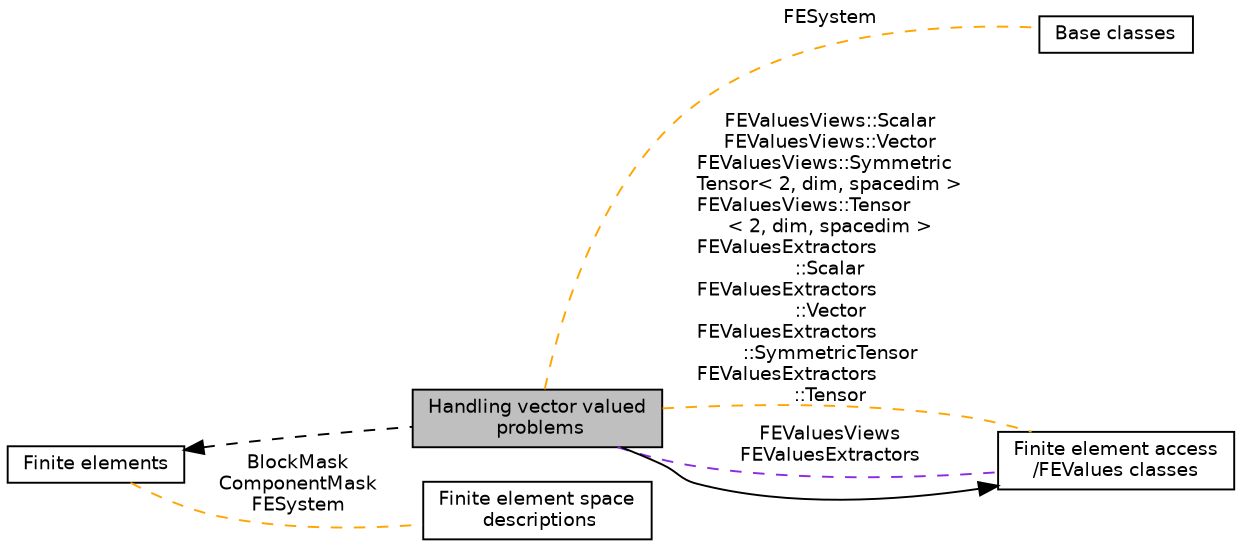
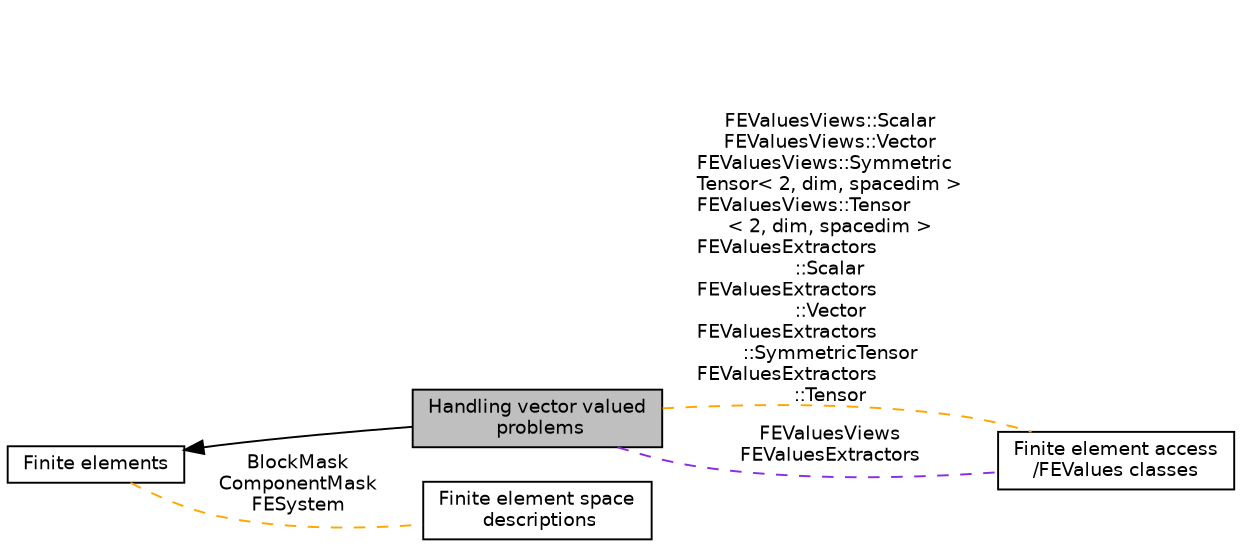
(1116, 35) -> none
(308, 436) -> (308, 436)
(795, 498) -> none
